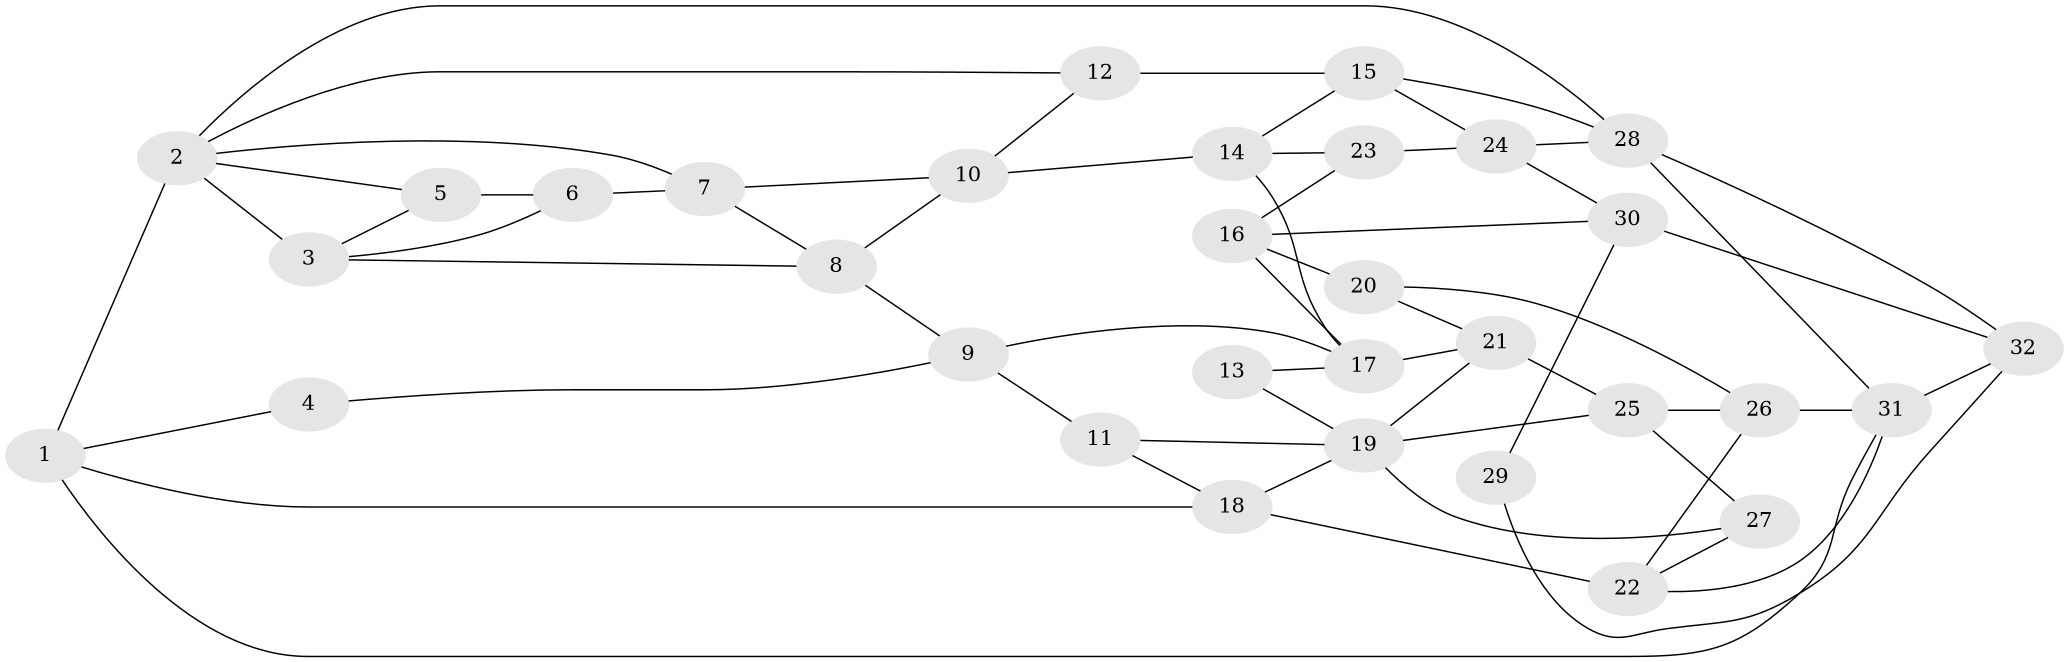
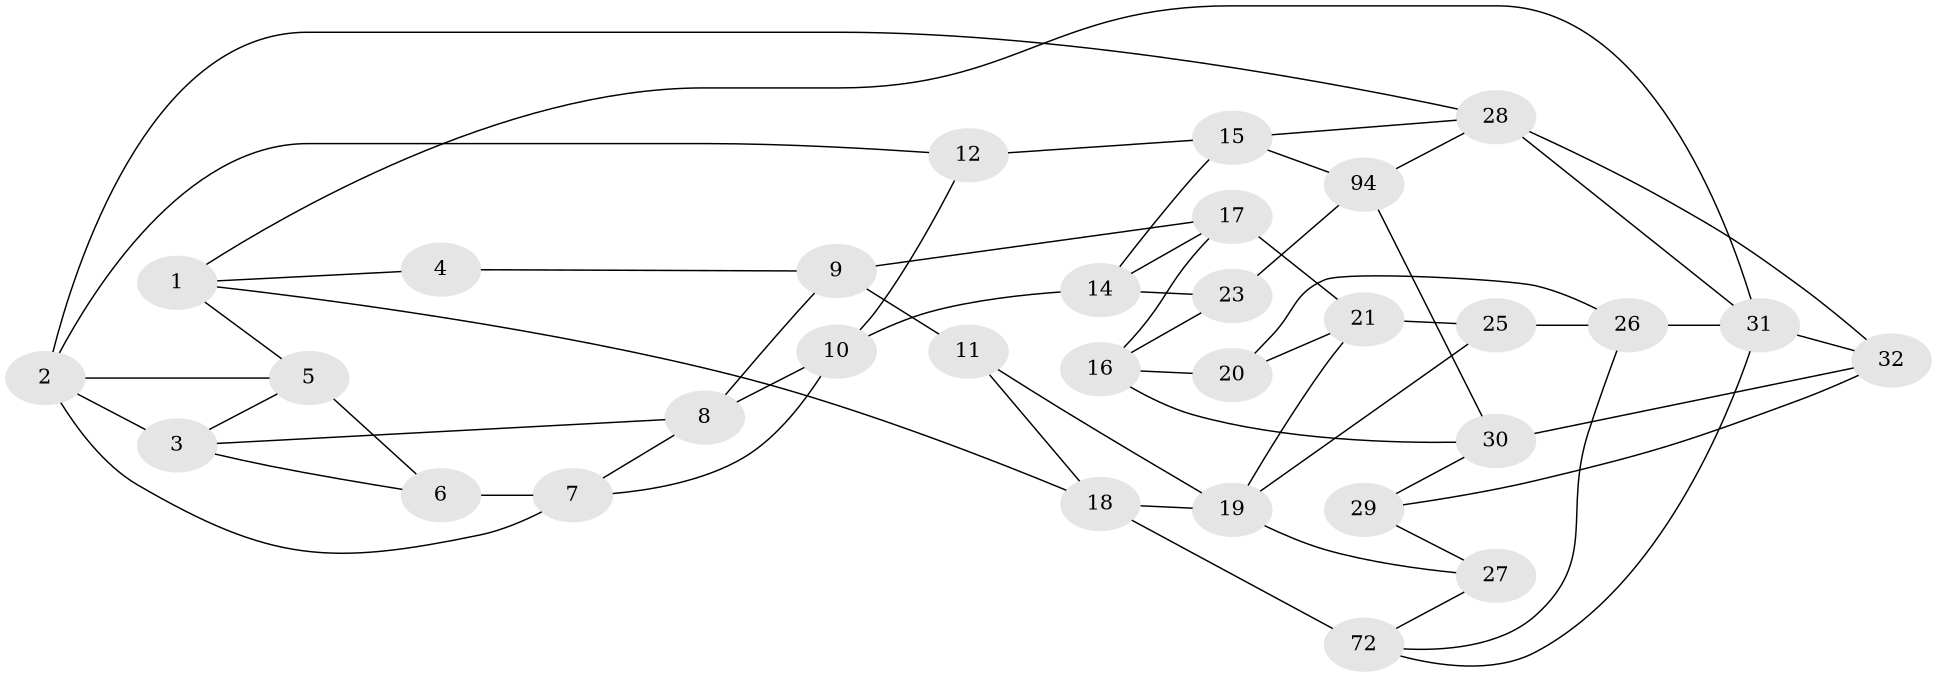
(1496, 147) -> (1364, 185)
(111, 307) -> (243, 330)
(1232, 372) -> none
(1694, 466) -> (1430, 543)
(1628, 589) -> (1364, 645)
